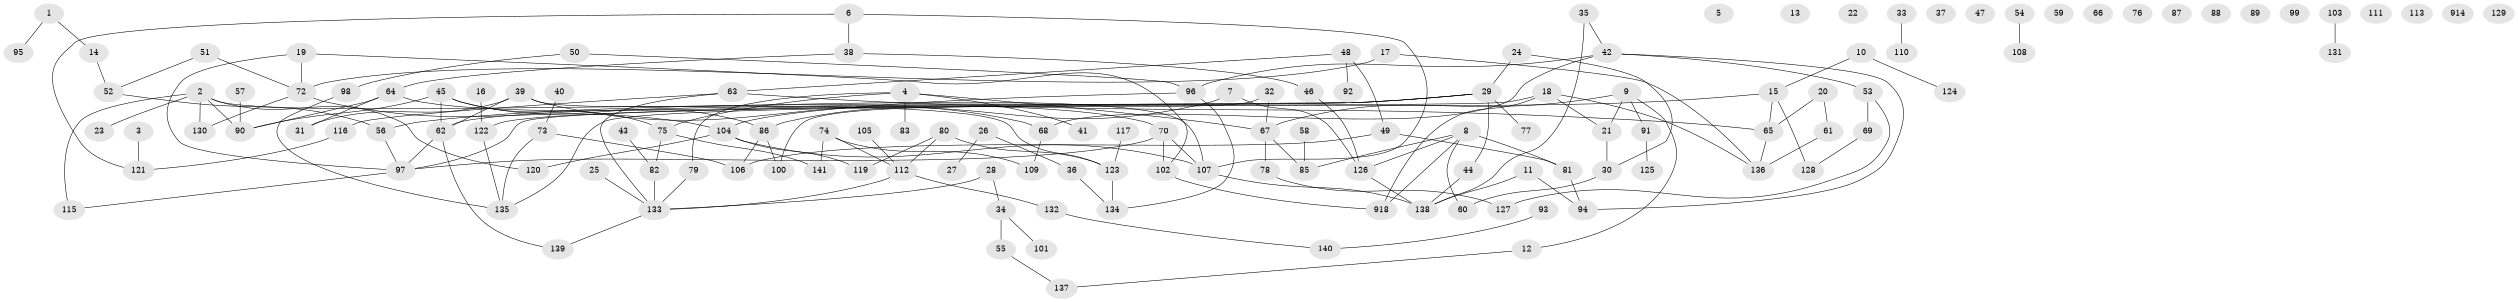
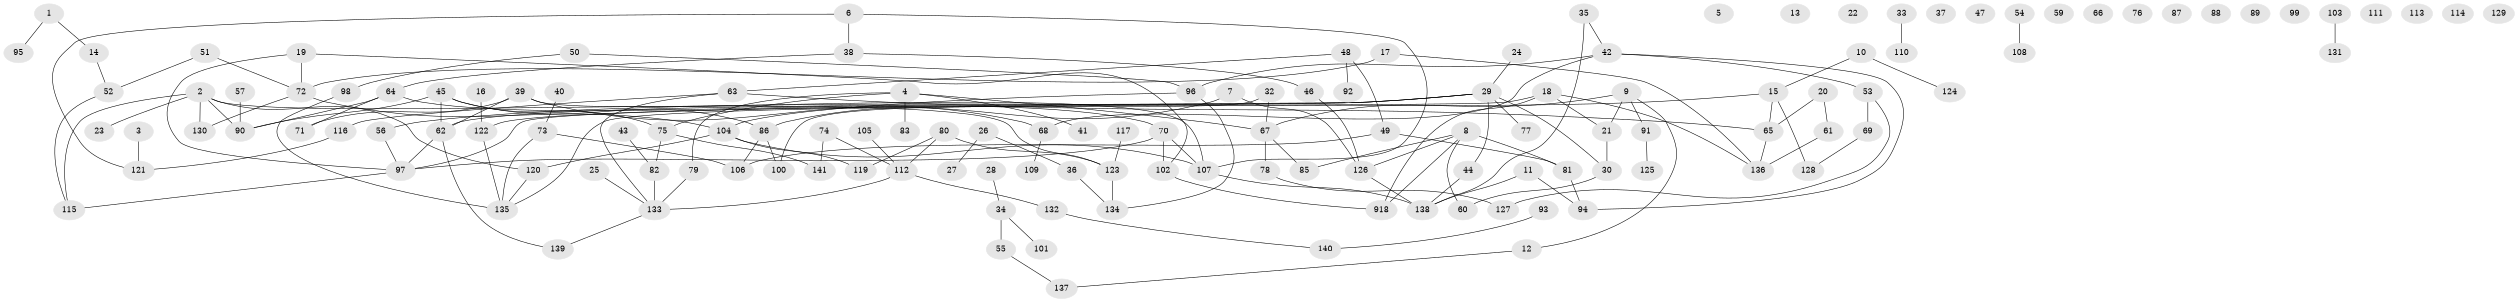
(2458, 14) -> (2458, 14)
(1657, 92) -> (1552, 126)
(203, 104) -> (56, 140)
(300, 132) -> (300, 132)
(1305, 132) -> none
(913, 151) -> none
none -> (518, 191)
(826, 199) -> none
